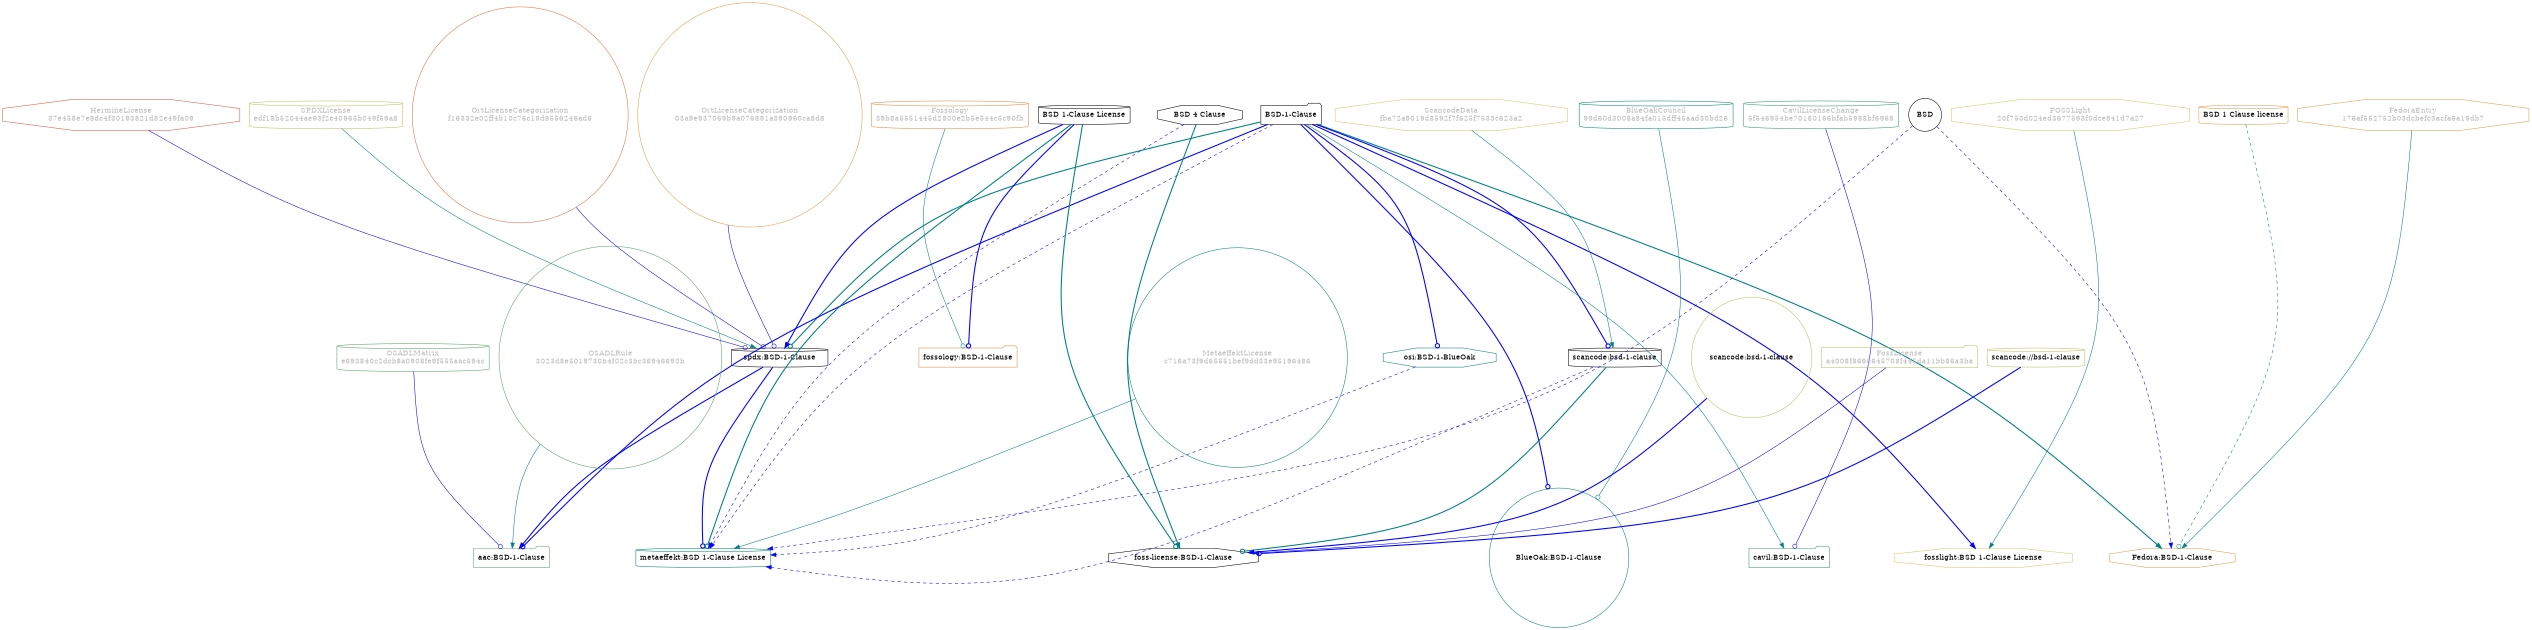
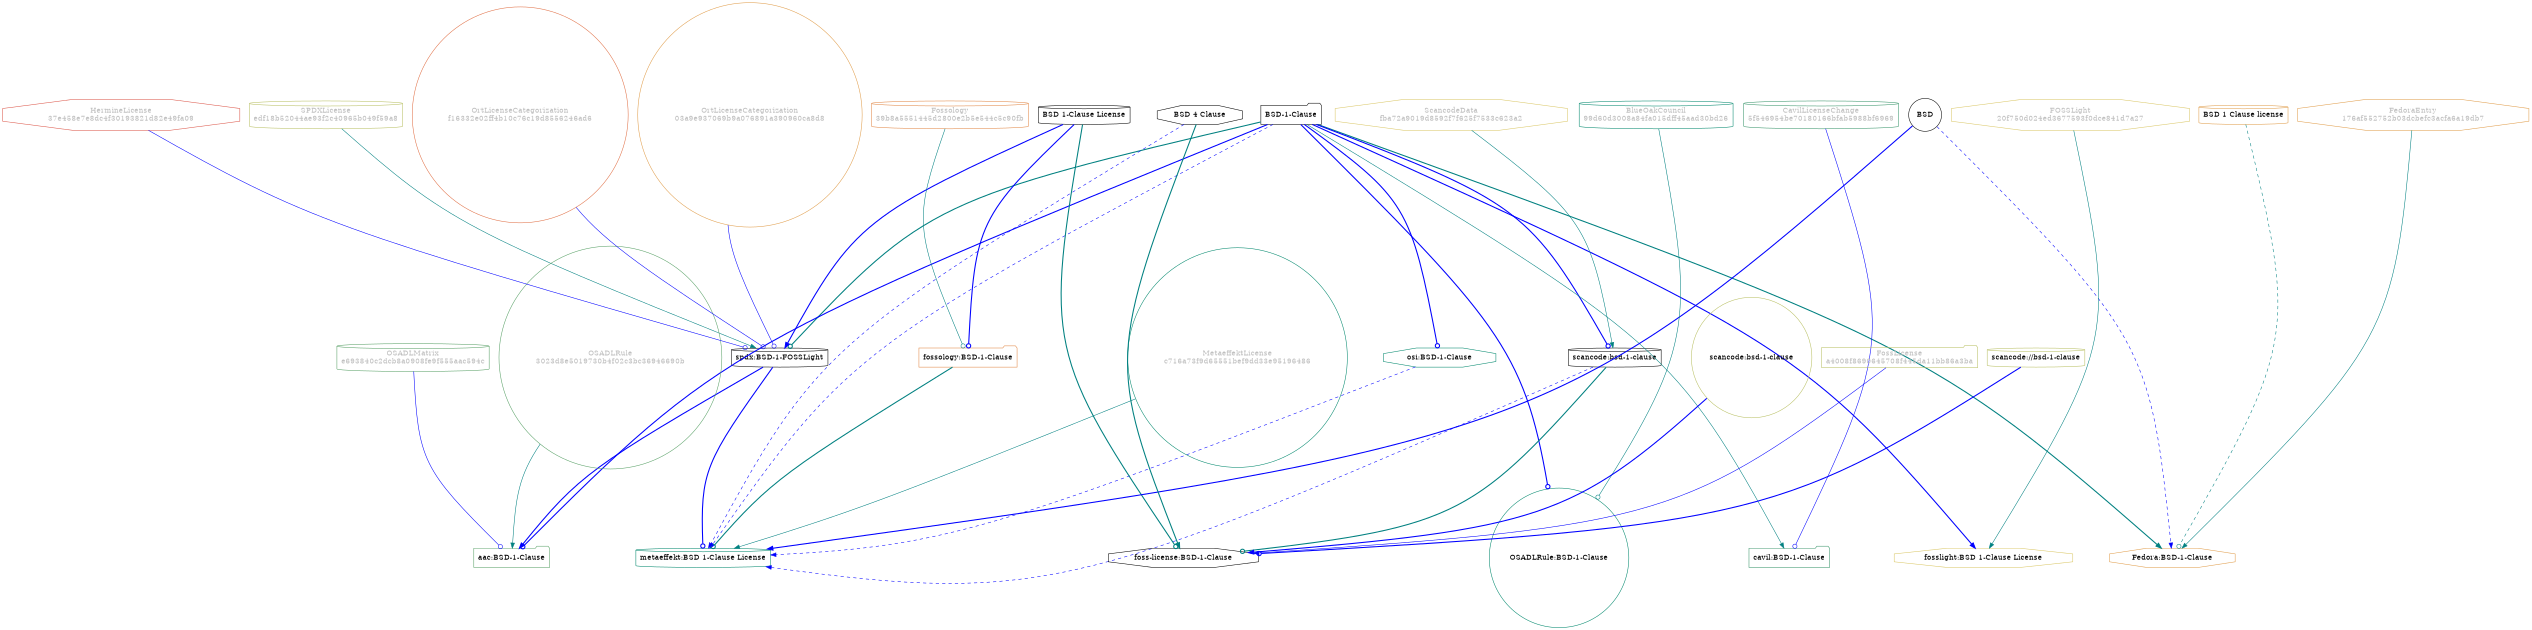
(858, 291) -> (826, 447)
(780, 358) -> (780, 358)
(1440, 358) -> (1440, 358)
(1387, 446) -> (1387, 446)
(1559, 558) -> (1559, 558)
